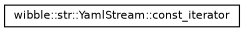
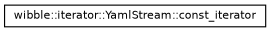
(122, 16) -> (135, 16)
